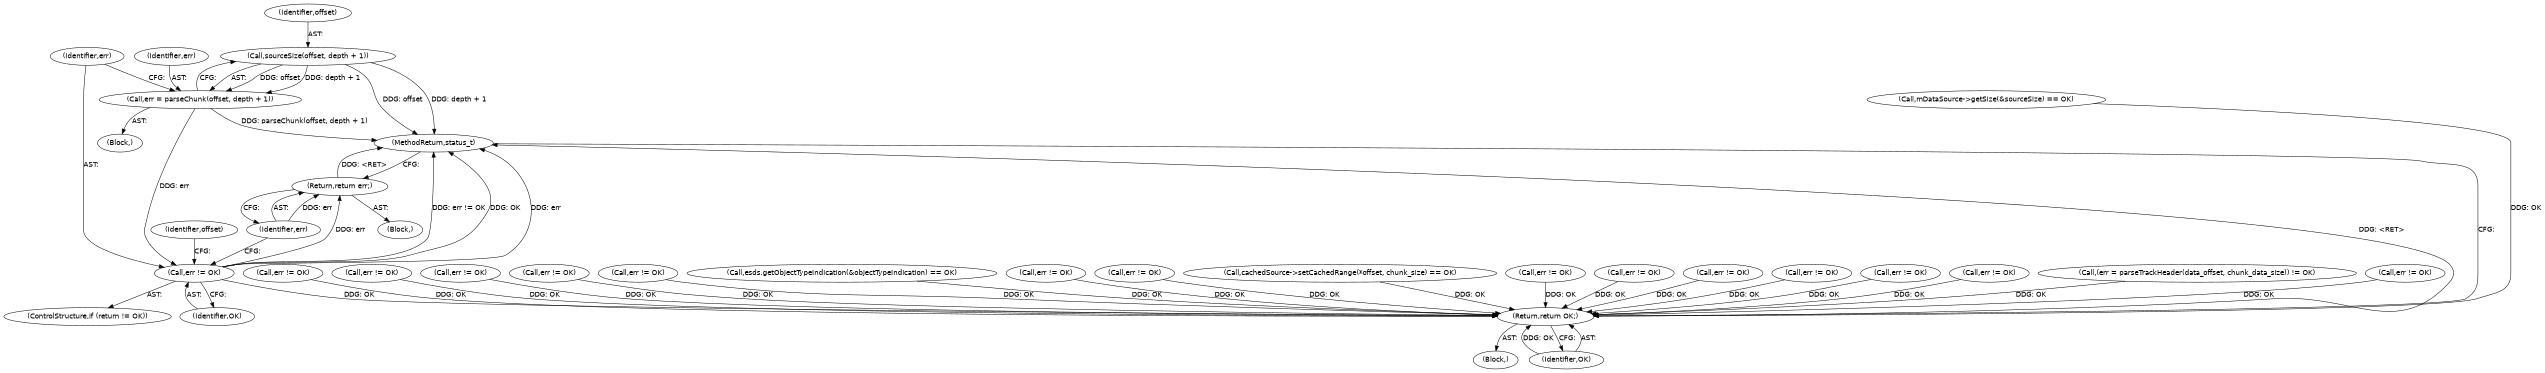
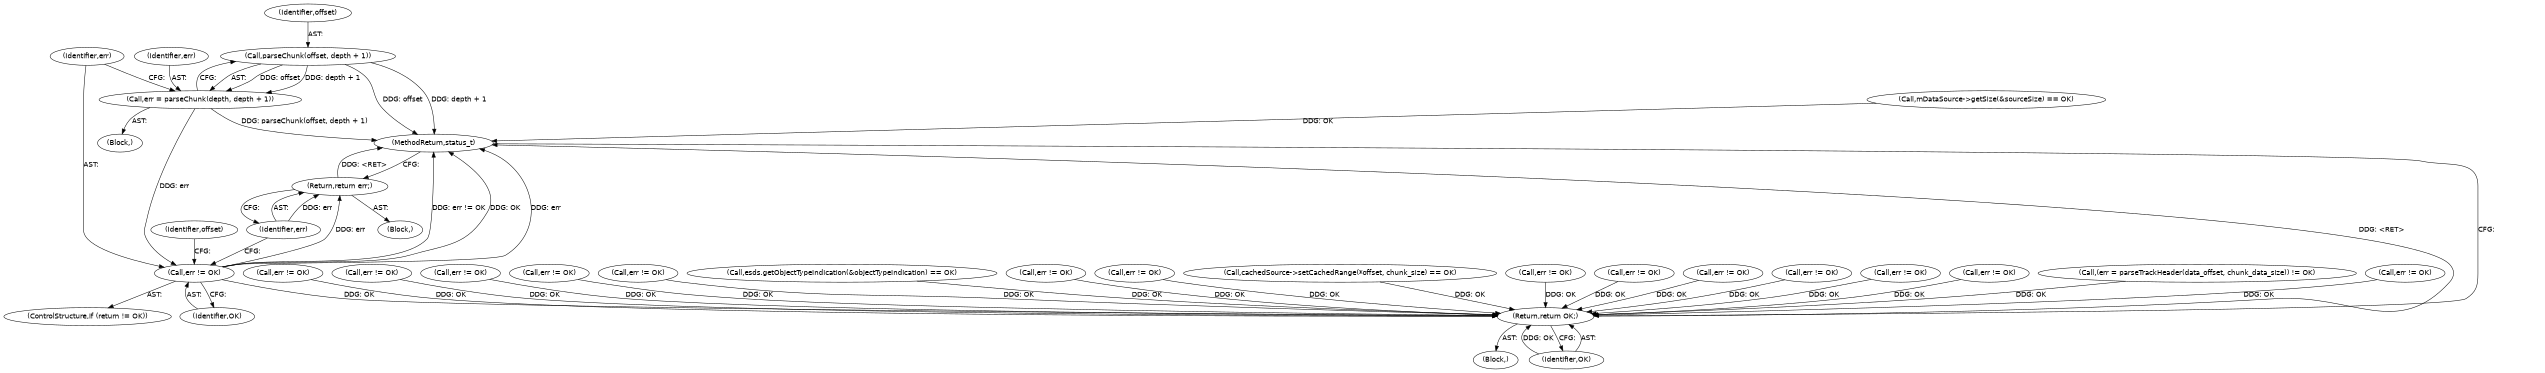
(308, 56) -> (308, 56)
(200, 100) -> (200, 100)
(2484, 296) -> (1187, 122)
